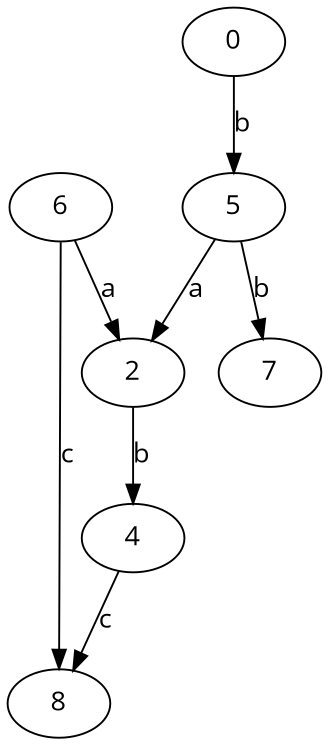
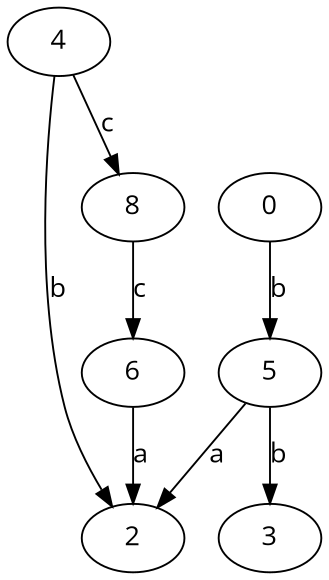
(270, 373) -> (270, 538)
(60, 446) -> (133, 280)
(133, 446) -> (47, 287)
